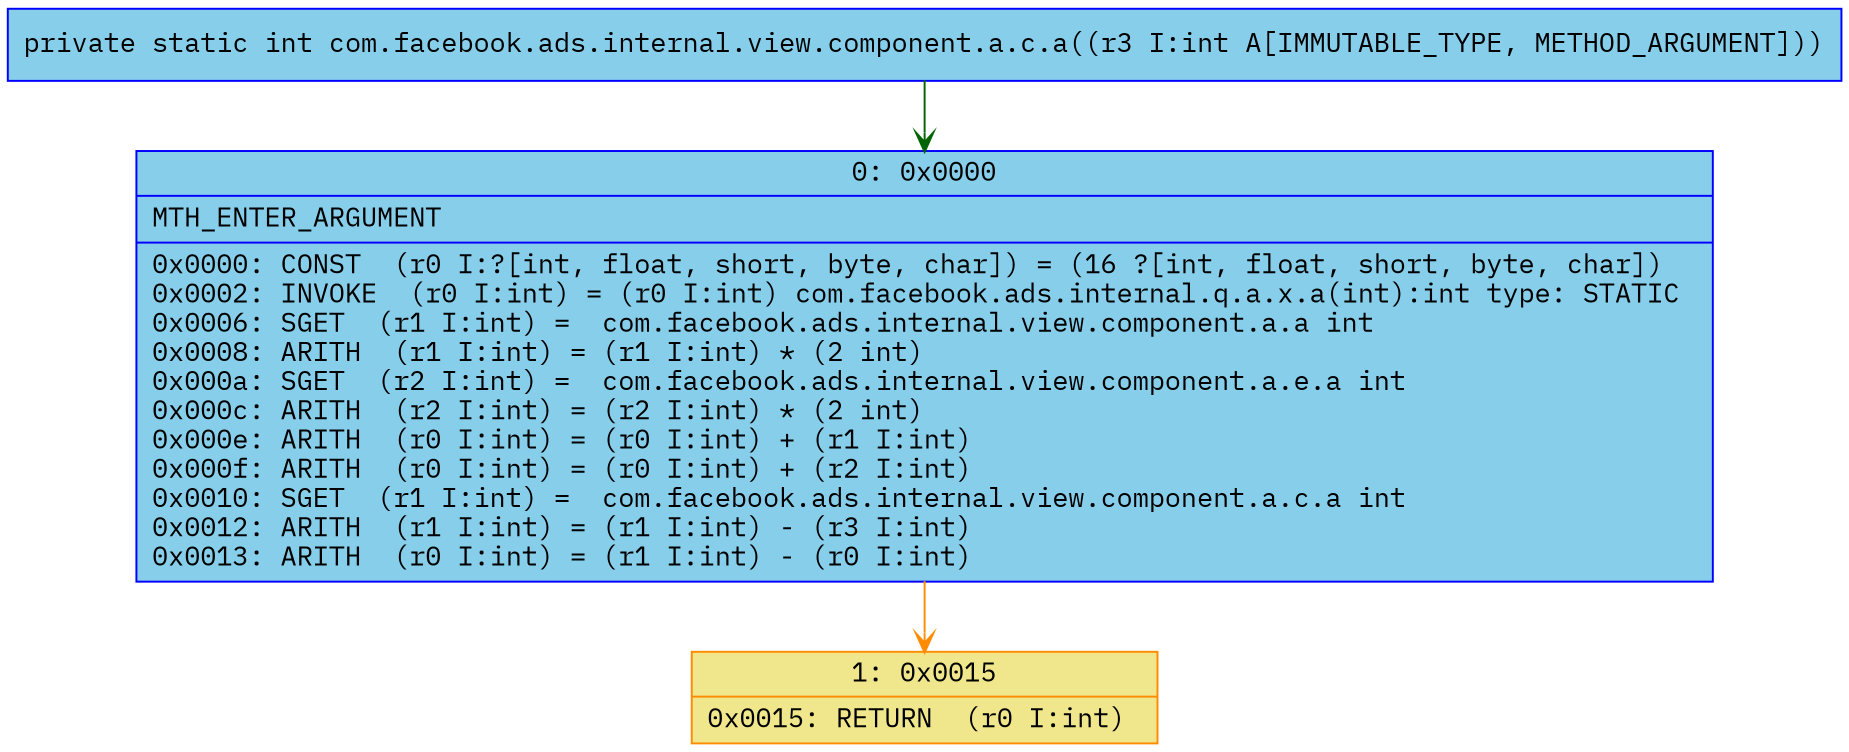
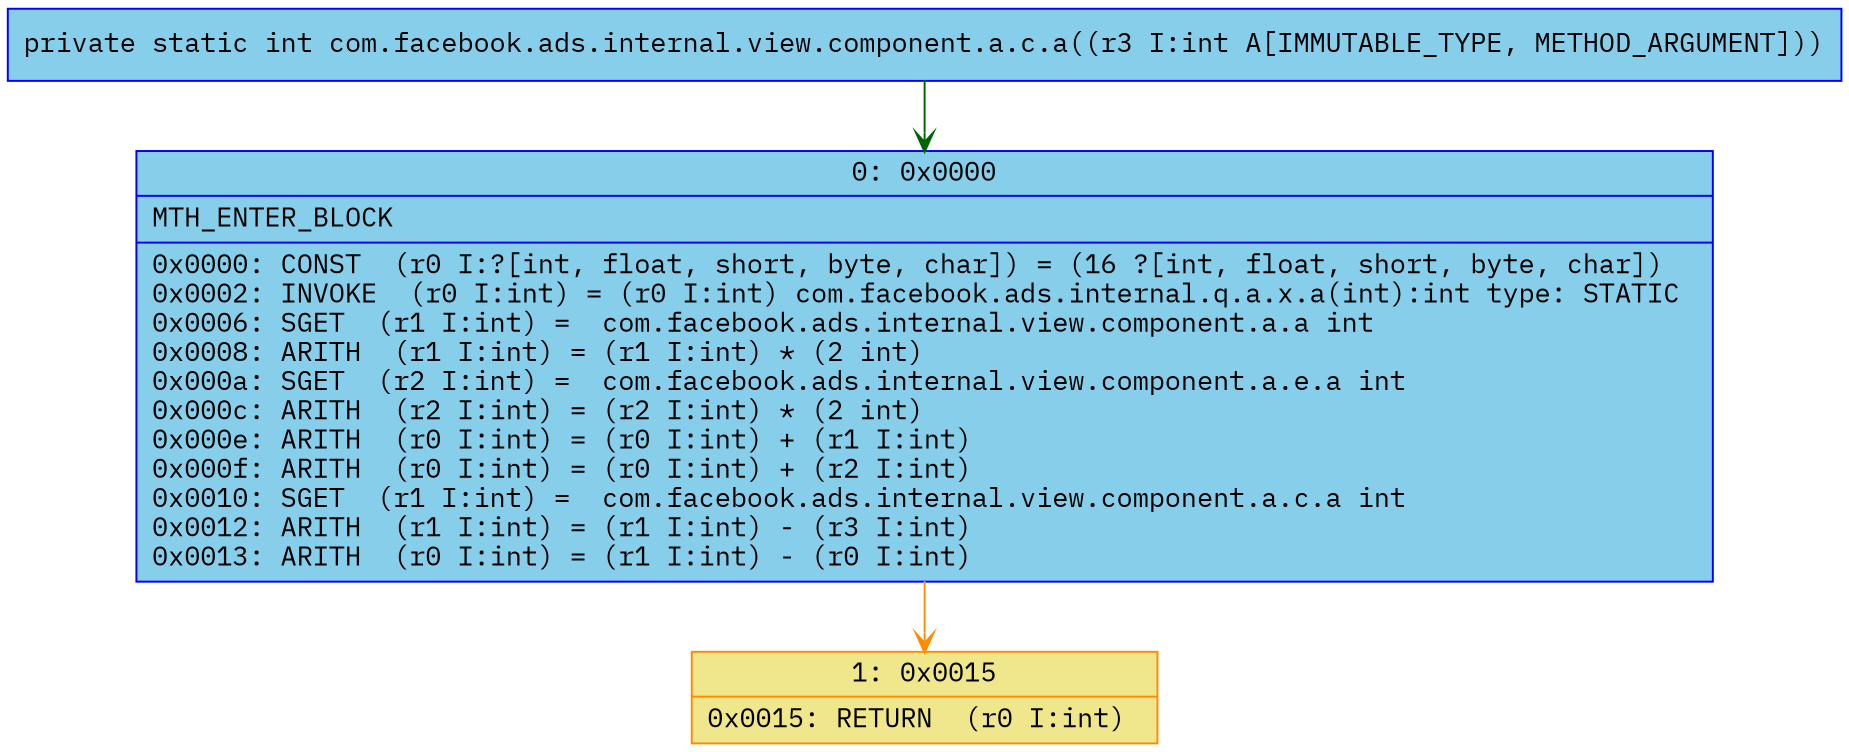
(297, 218) -> (273, 218)
